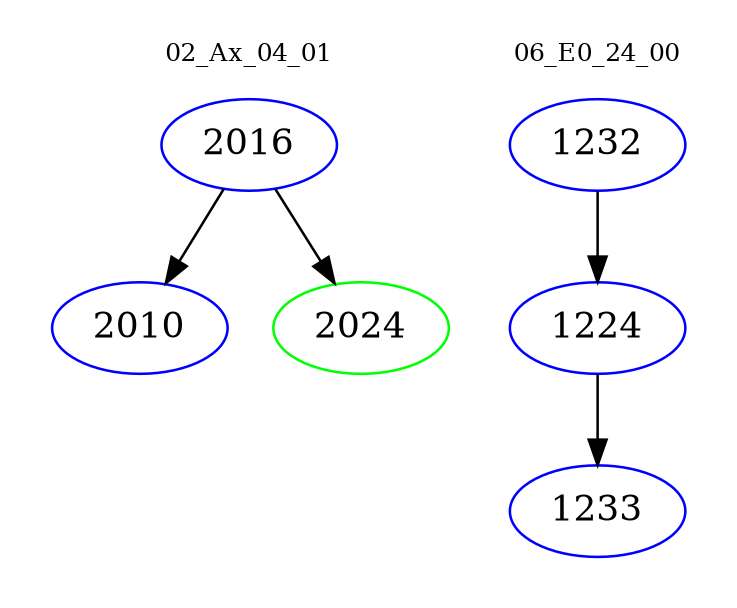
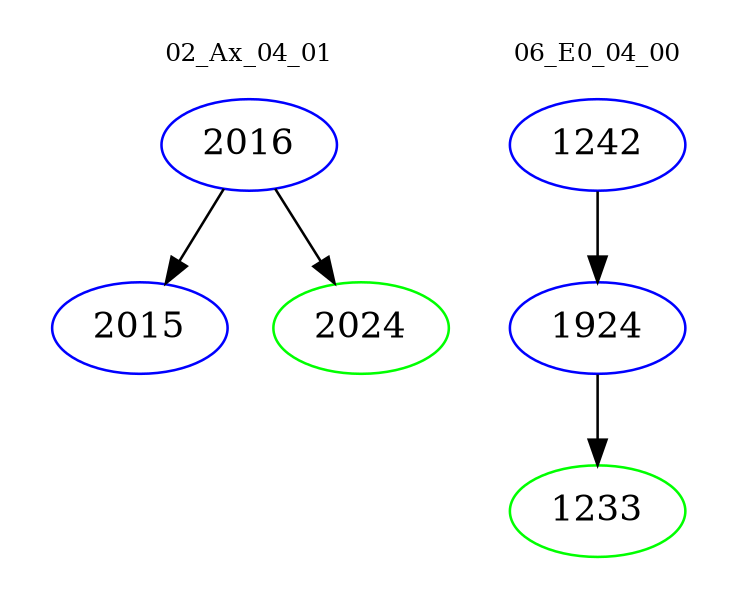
(598, 55) -> (598, 55)
(598, 145) -> (598, 145)
(140, 328) -> (140, 328)
(598, 328) -> (598, 328)
(598, 511) -> (598, 511)
